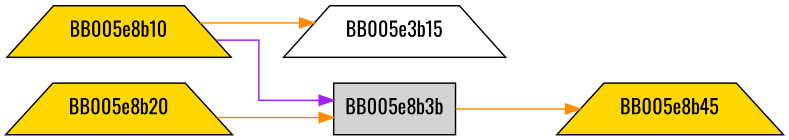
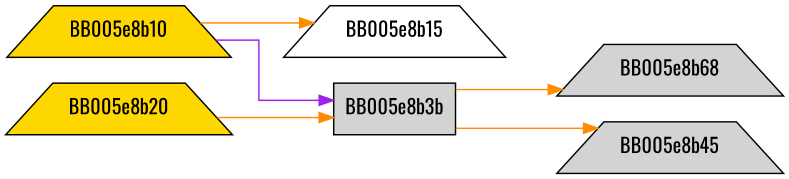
(395, 32) -> (395, 32)
none -> (670, 70)
(670, 109) -> (670, 148)
